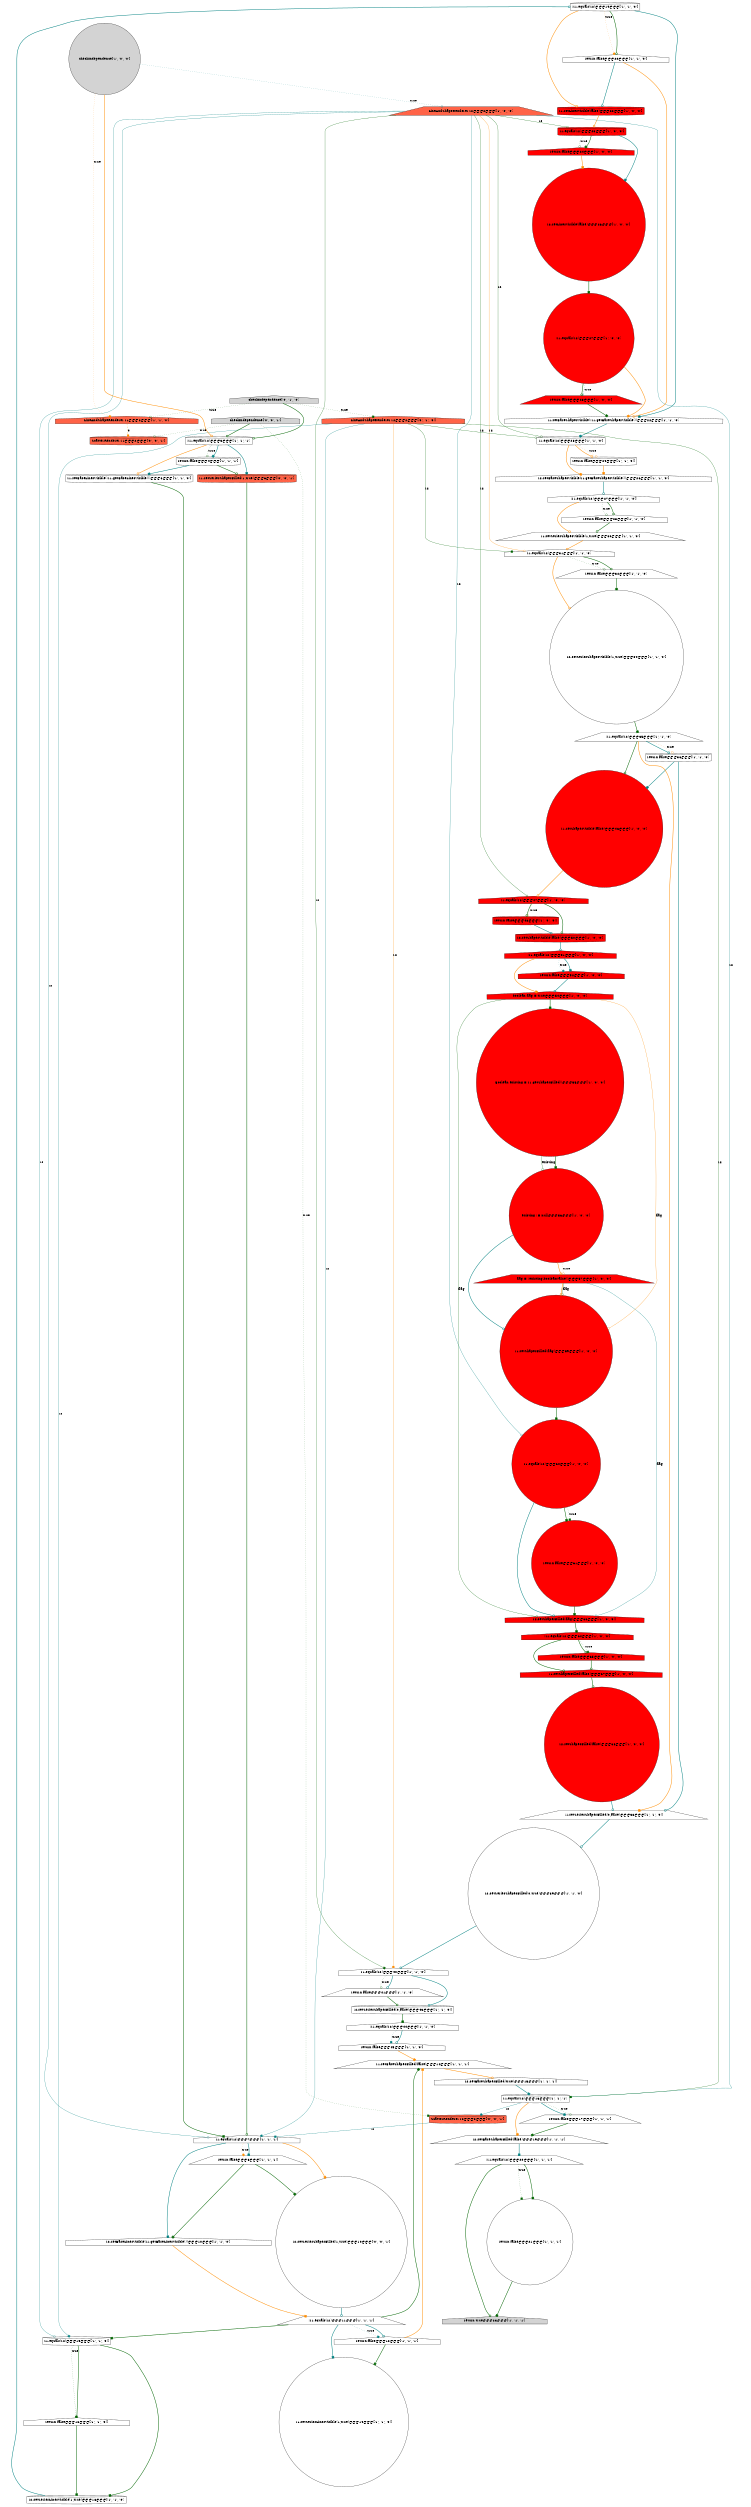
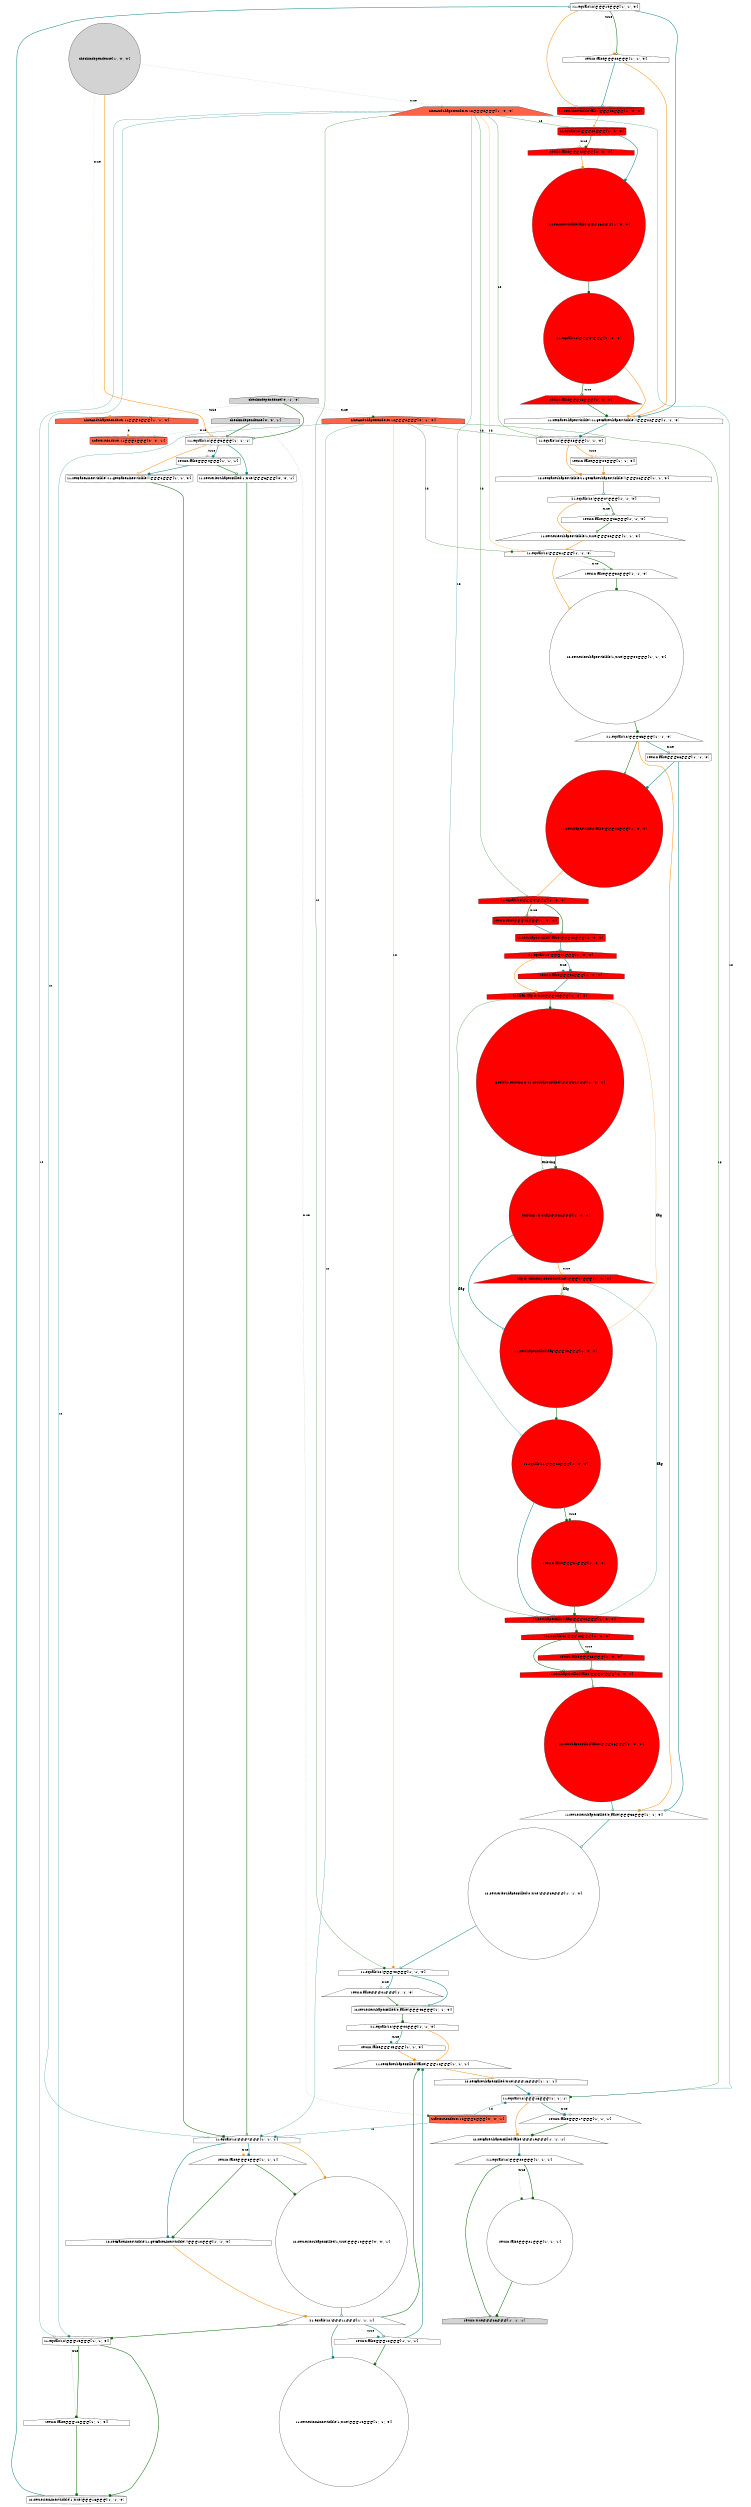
(247, 478) -> (247, 478)
none -> (446, 2042)
(502, 2108) -> (488, 2108)
(423, 2209) -> (423, 2209)
